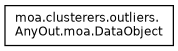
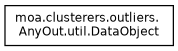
(89, 26) -> (89, 26)
